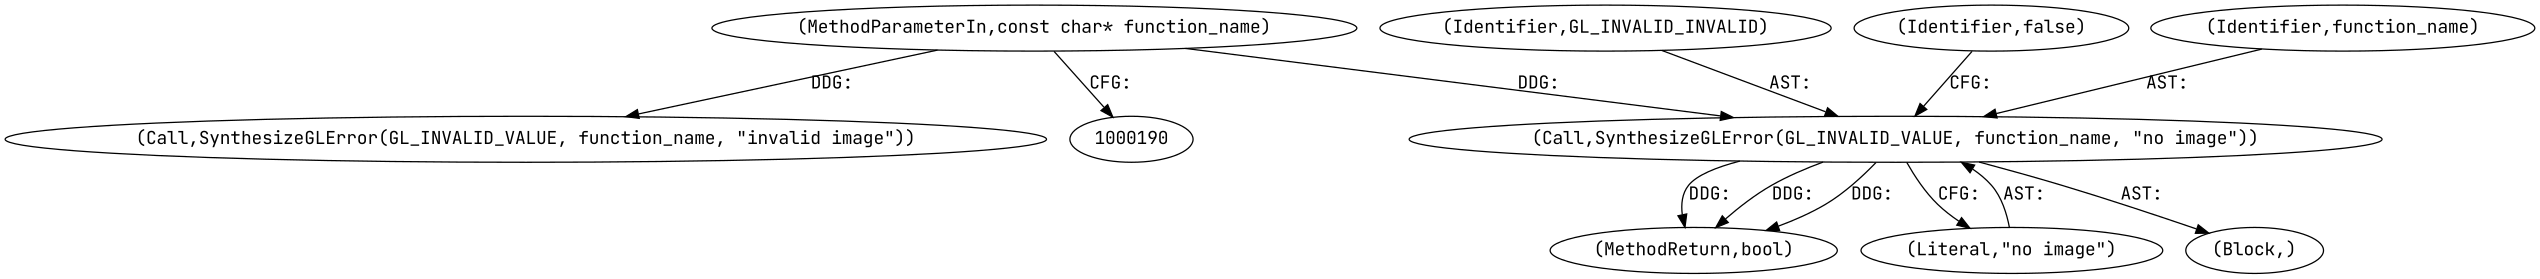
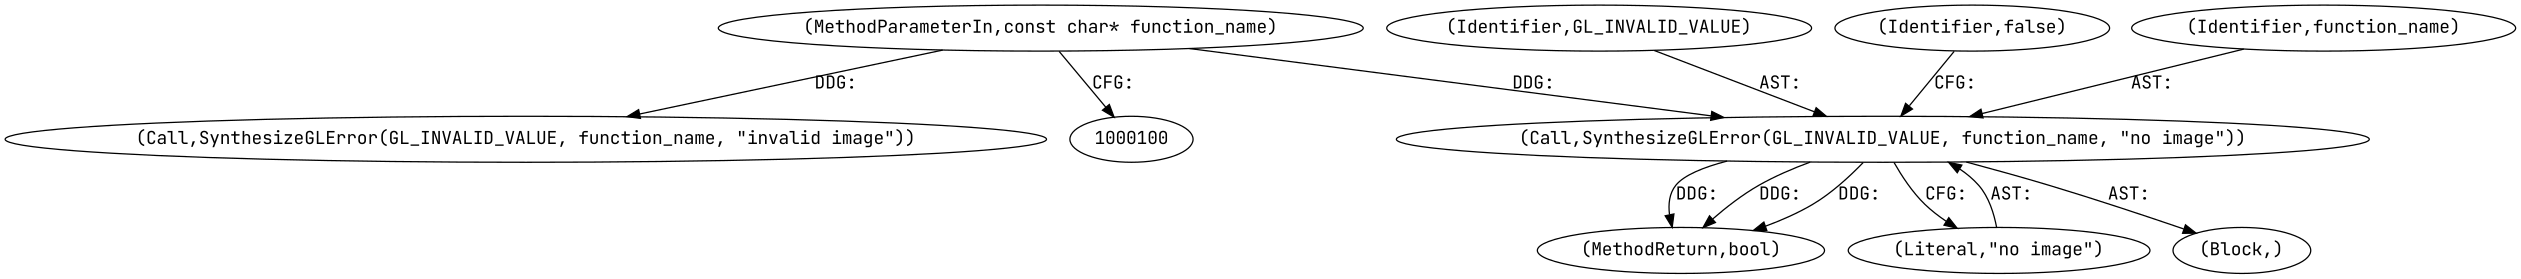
(1606, 28) -> (1599, 28)
(1131, 139) -> (1131, 139)
